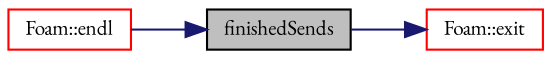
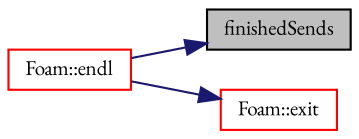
(378, 30) -> (165, 88)
